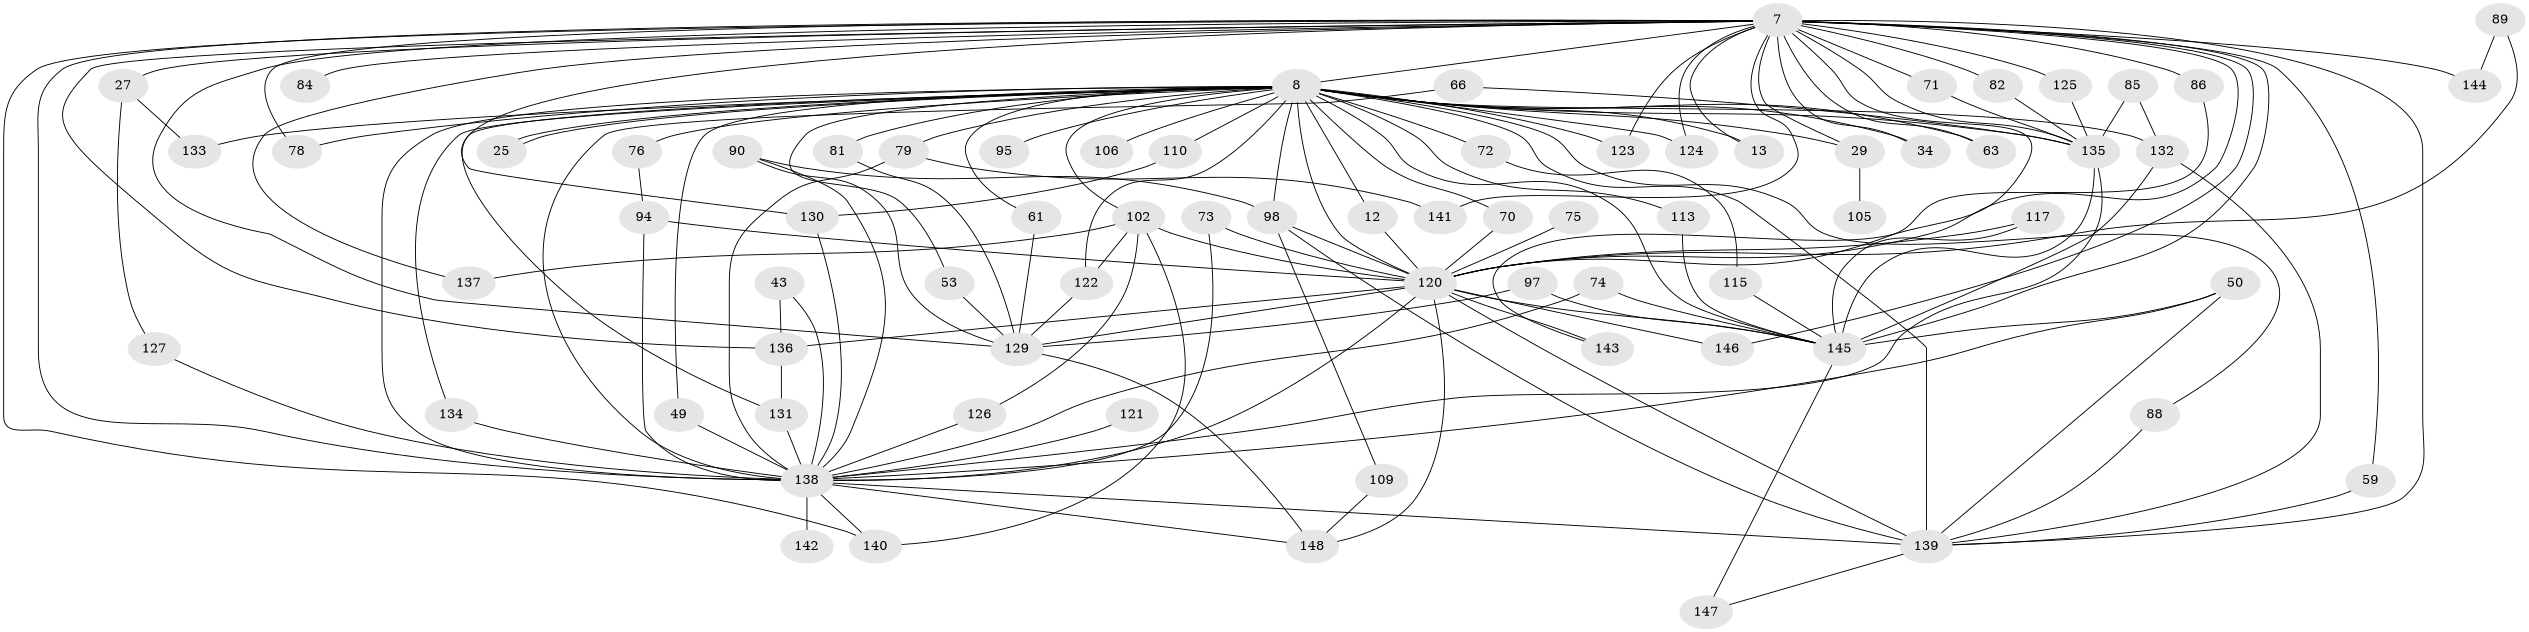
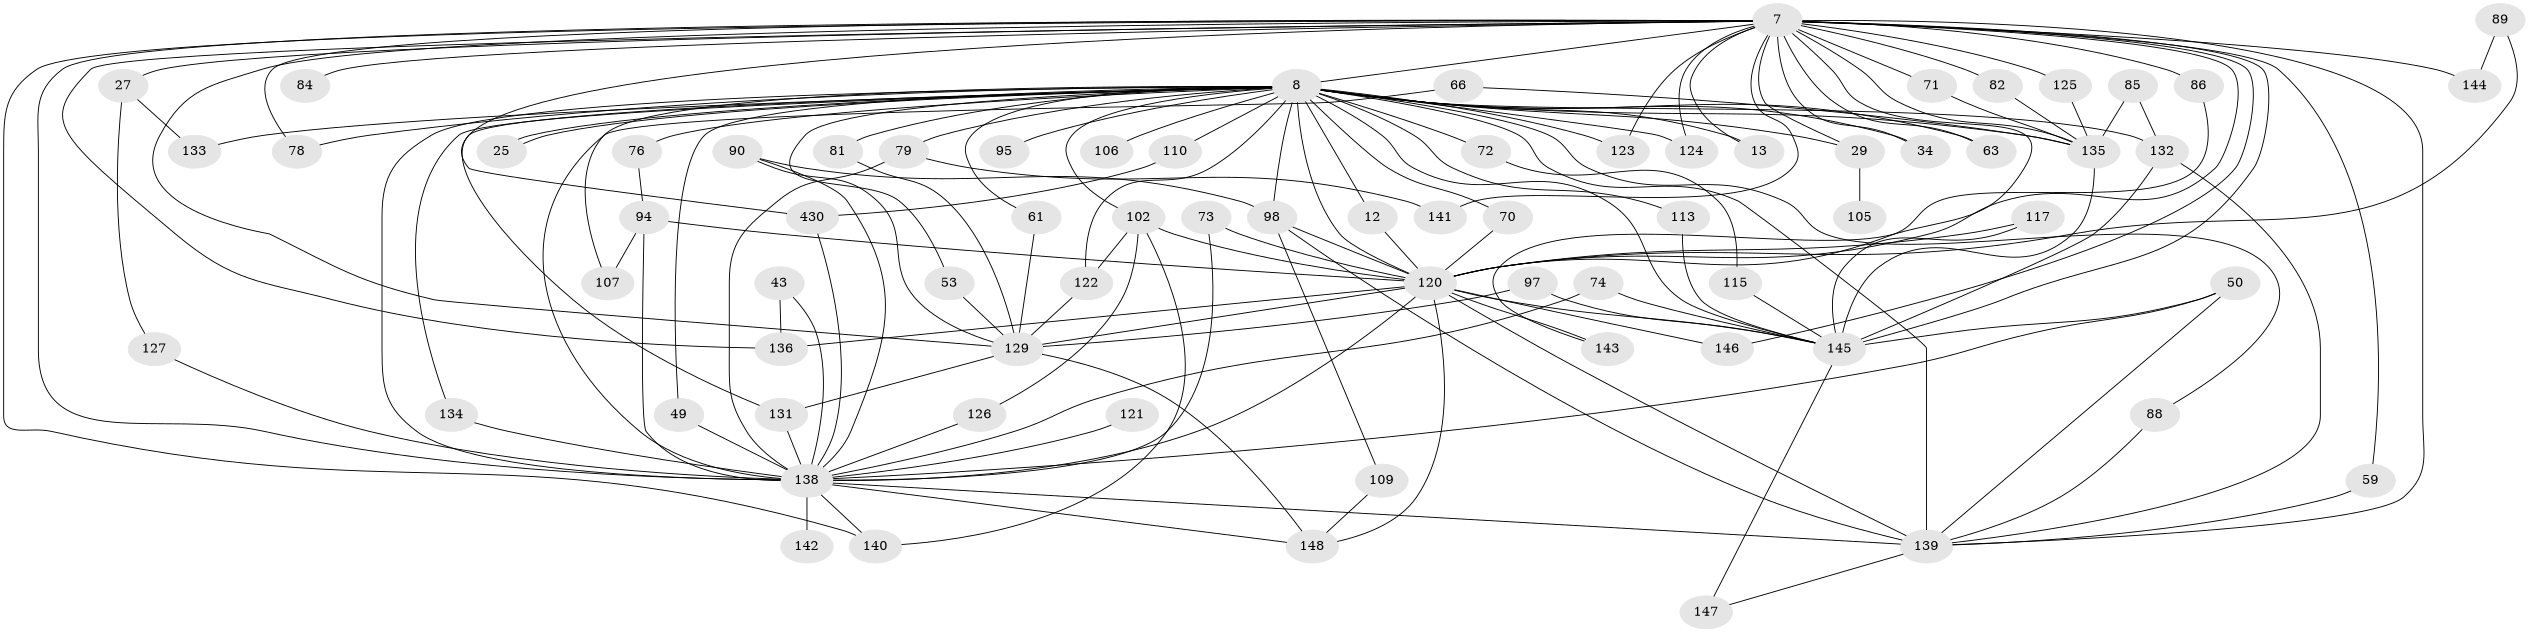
(812, 218) -> (812, 218)
(1574, 218) -> none
(469, 283) -> none
none -> (608, 283)
(781, 382) -> (899, 382)
(1518, 395) -> none
